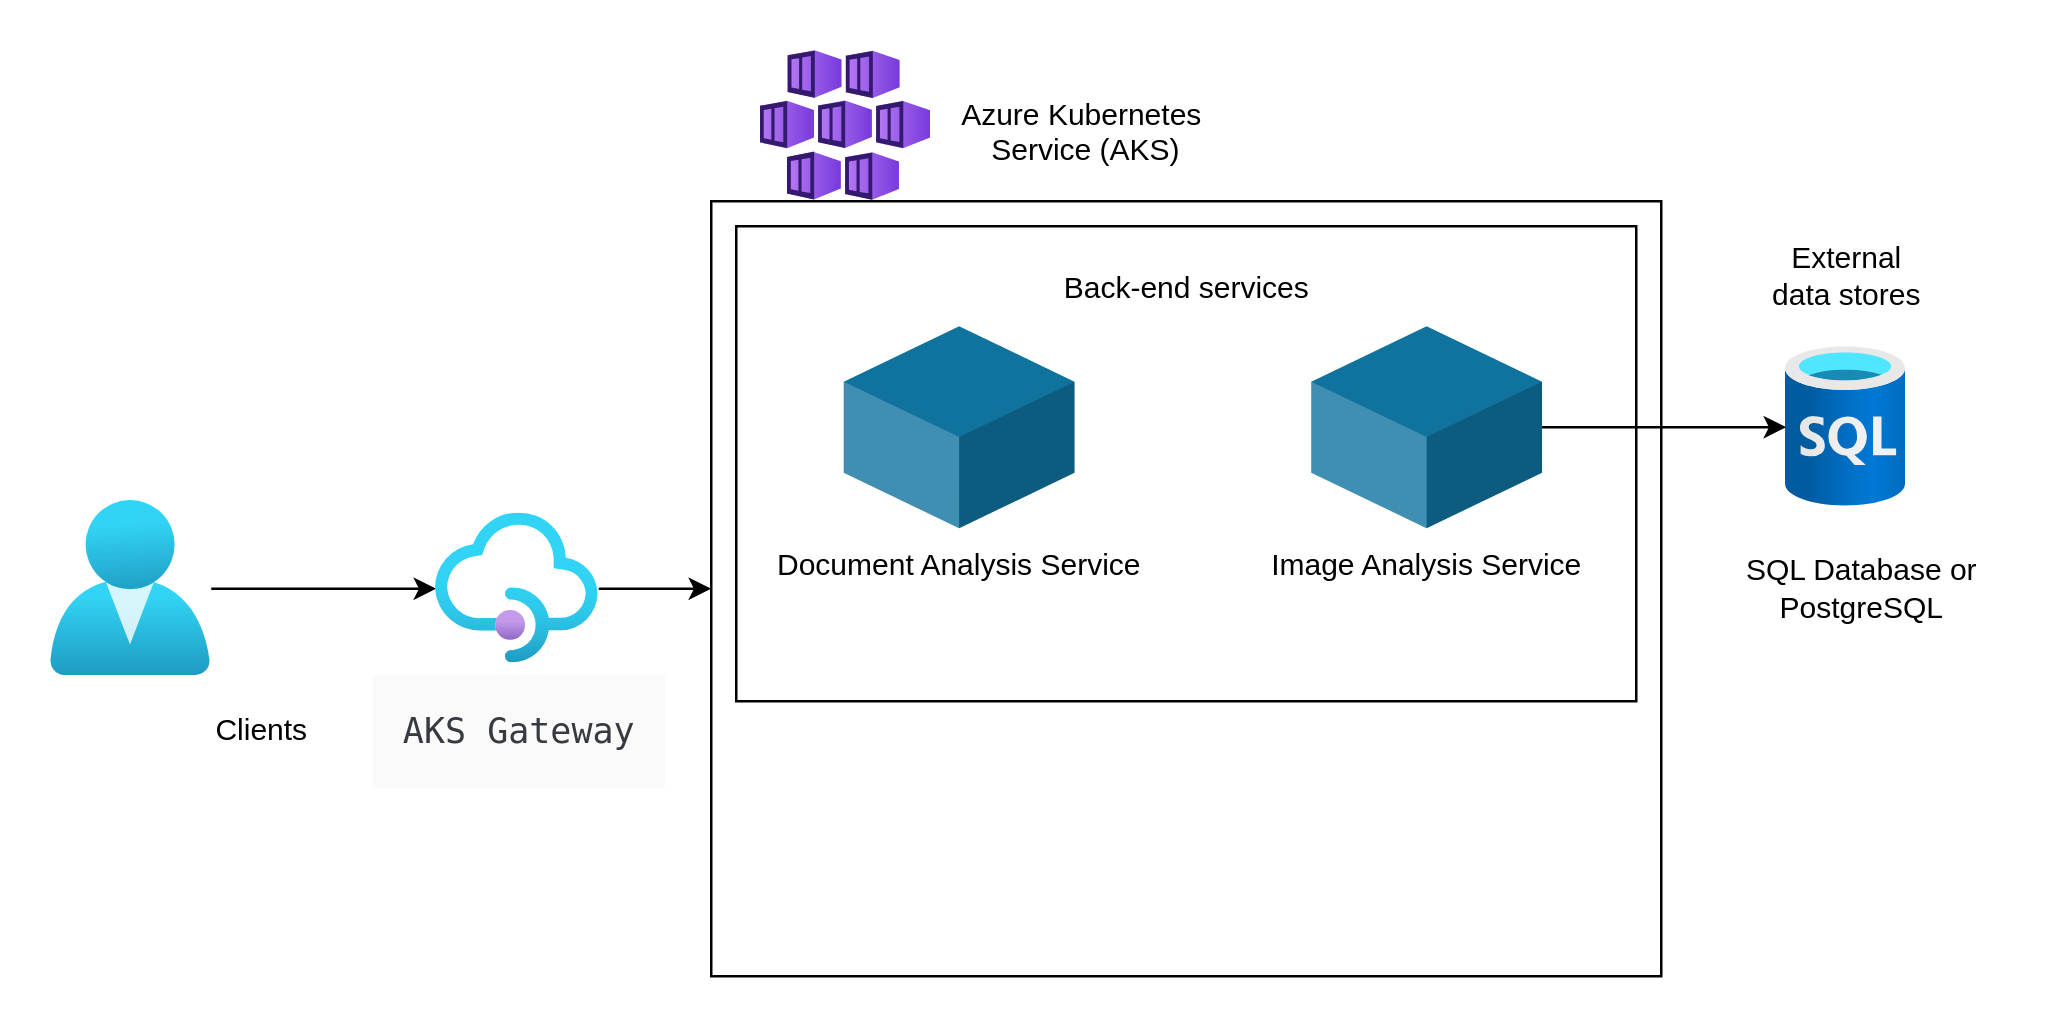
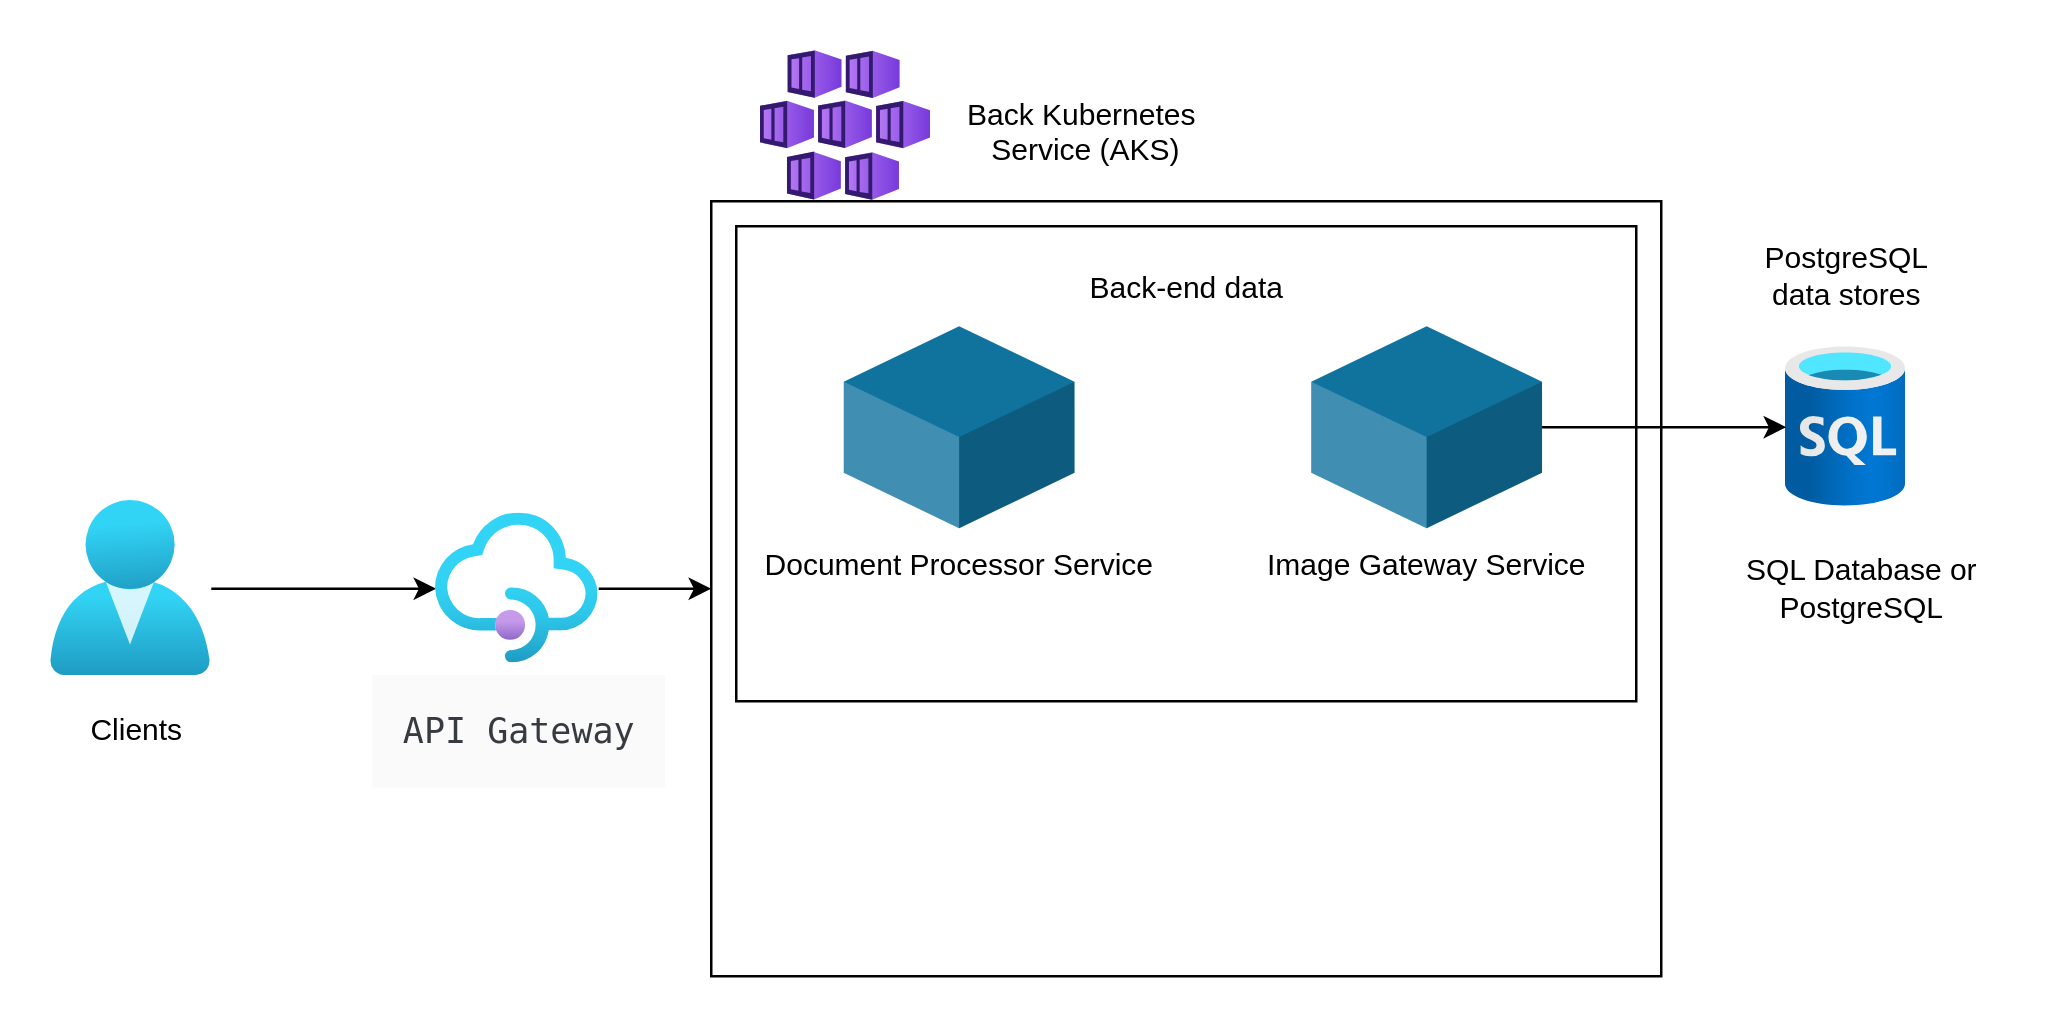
(1083, 151) -> (1083, 151)
(1848, 276) -> (1848, 276)
(1188, 289) -> (1188, 289)
(960, 566) -> (960, 566)
(1428, 566) -> (1428, 566)
(520, 731) -> (520, 731)
(261, 732) -> (136, 732)
